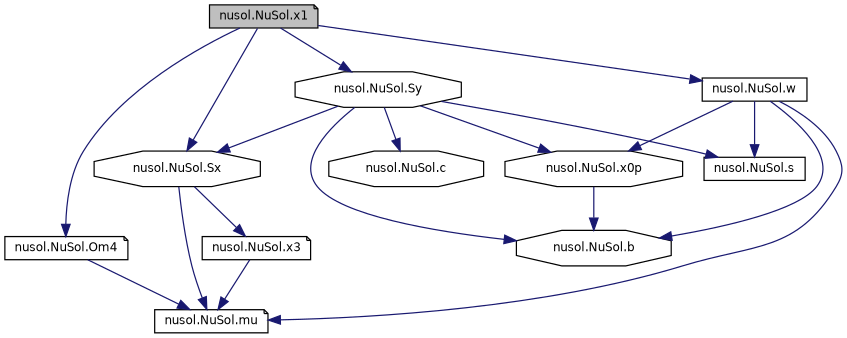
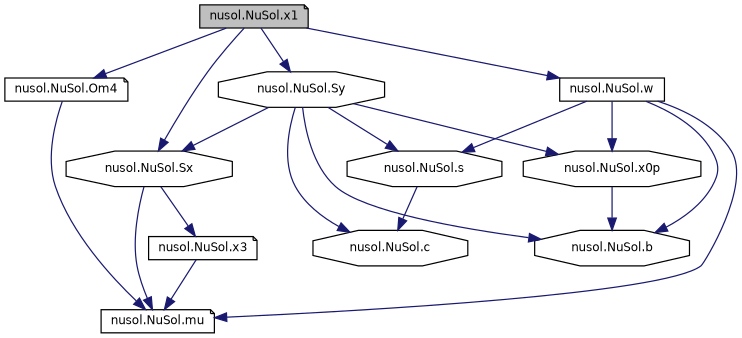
(755, 169) -> (424, 169)
none -> (410, 203)
